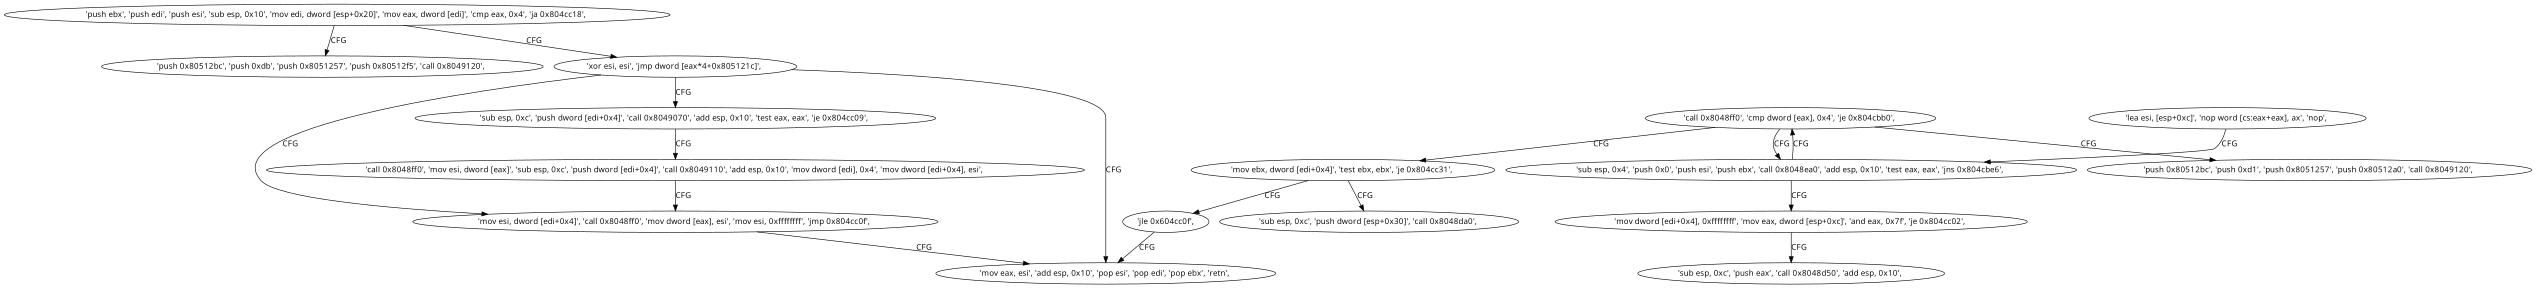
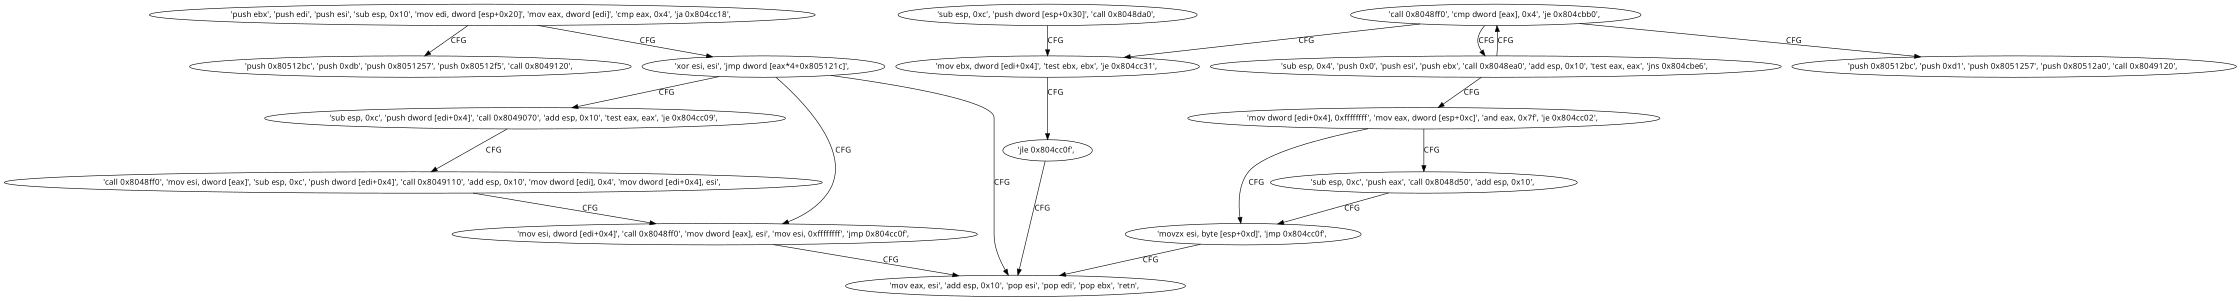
(2228, 118) -> none
(1355, 193) -> (1048, 38)
(1166, 222) -> (1048, 150)
none -> (1243, 234)
